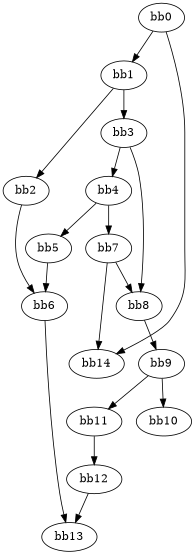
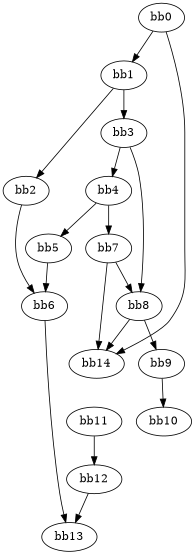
none -> (120, 332)
(132, 390) -> none
